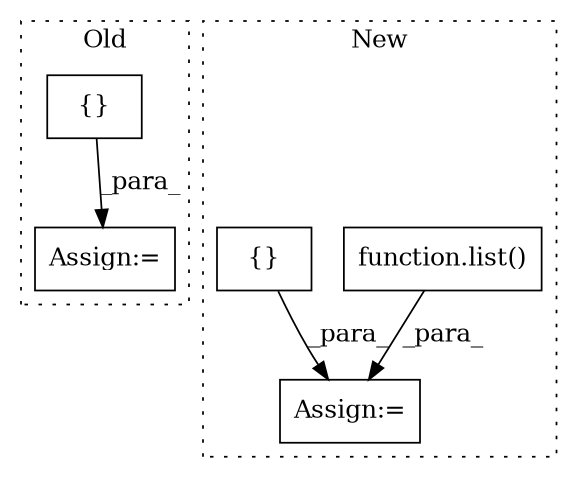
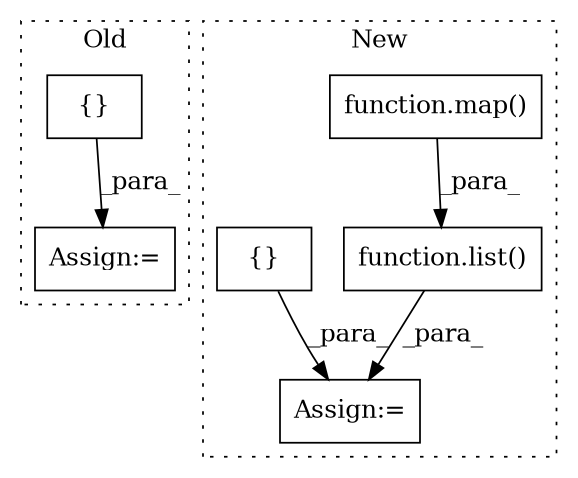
none -> (436, 107)
